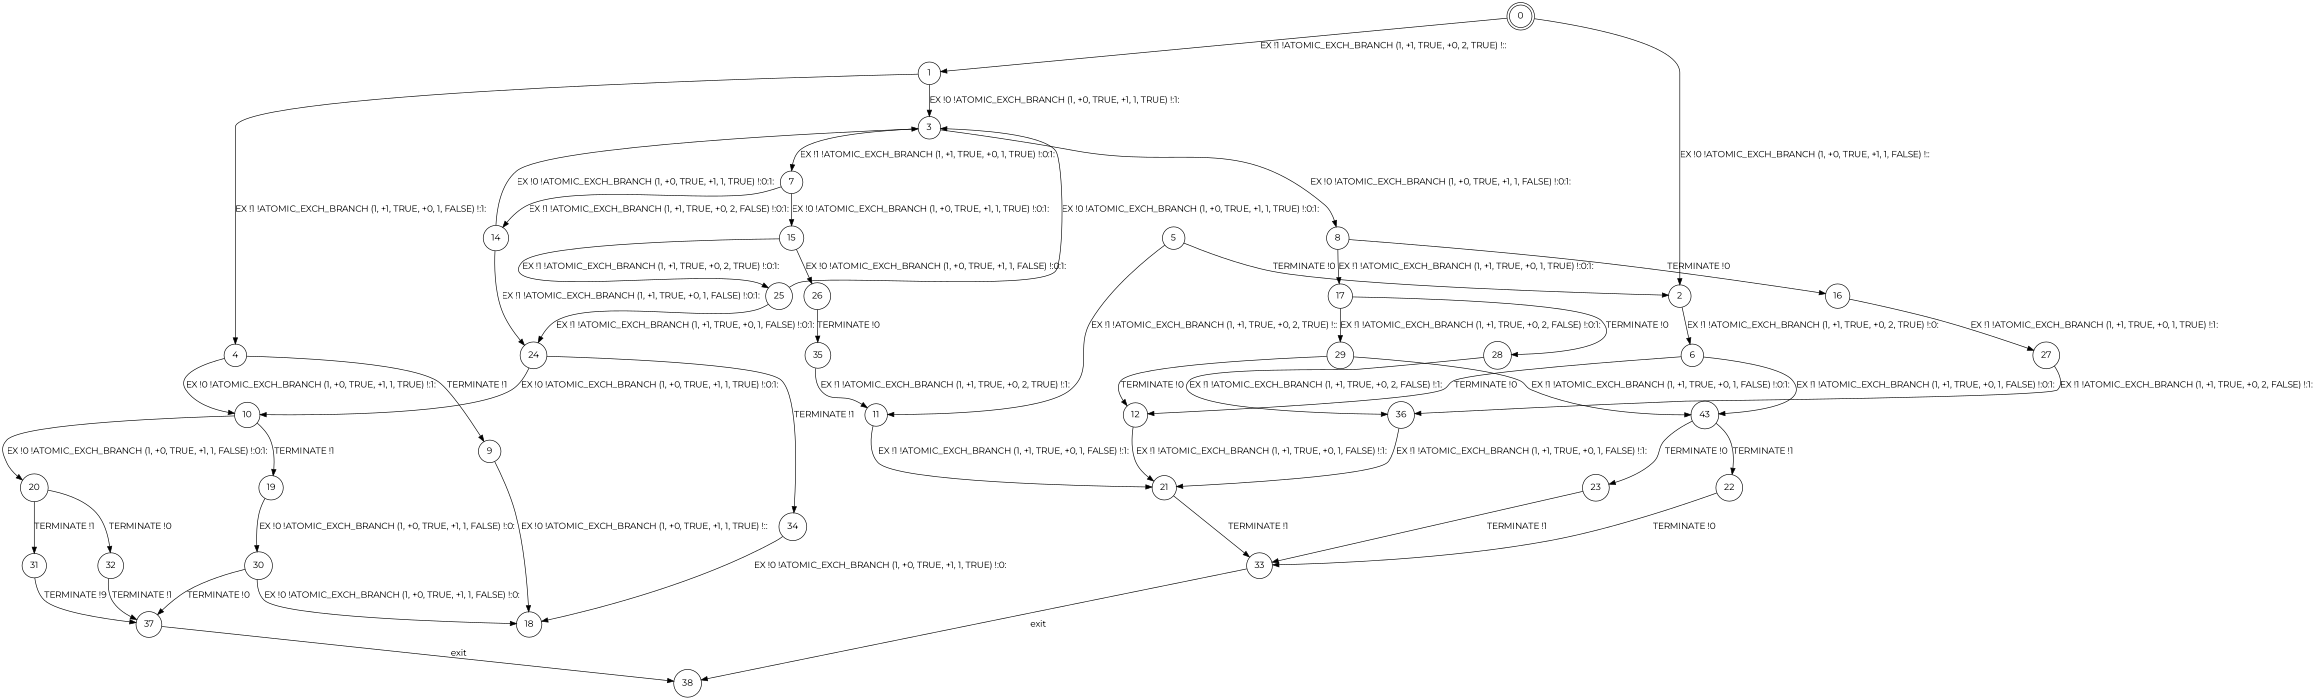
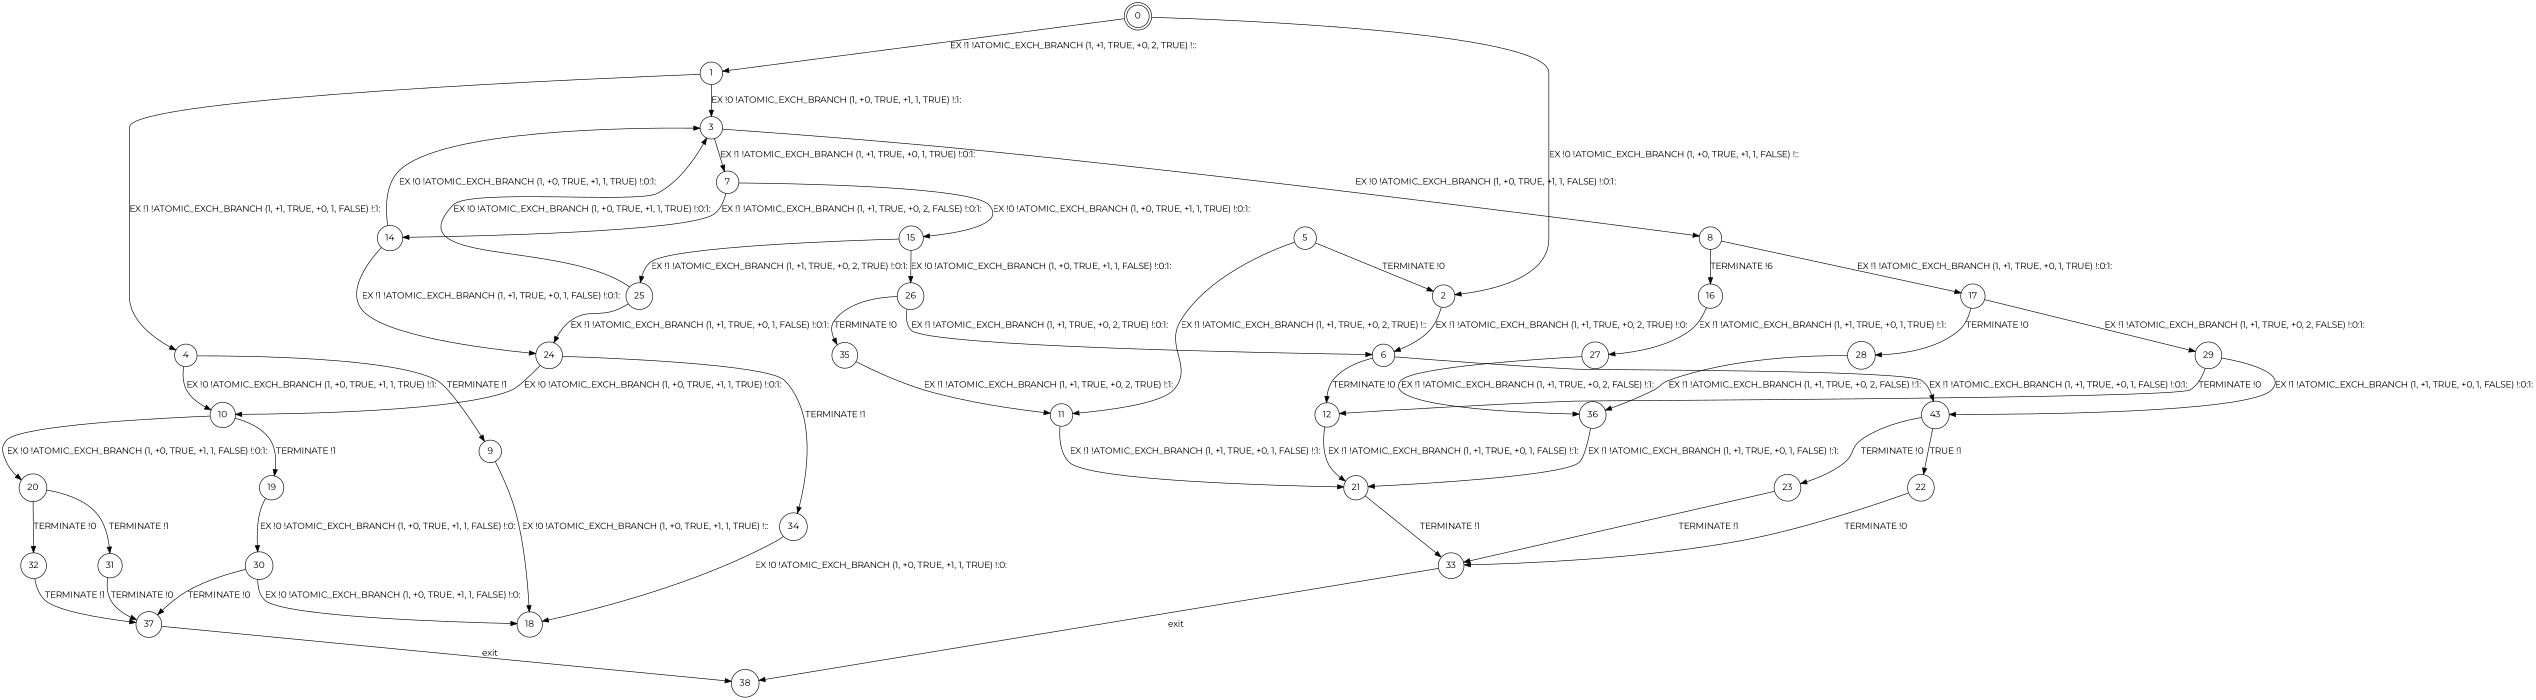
(1699, 267) -> (1742, 267)
none -> (1127, 349)
(1763, 451) -> (1946, 451)
(76, 596) -> (142, 596)
